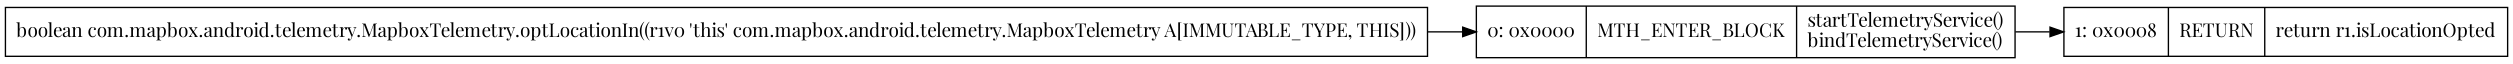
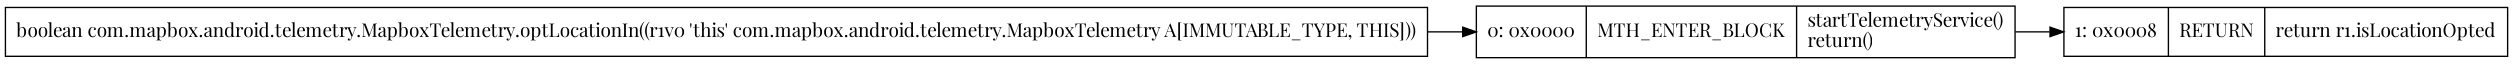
(1905, 41) -> (1841, 41)
